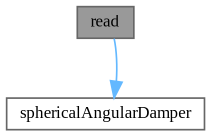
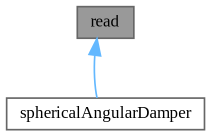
(117, 60) -> (95, 77)
